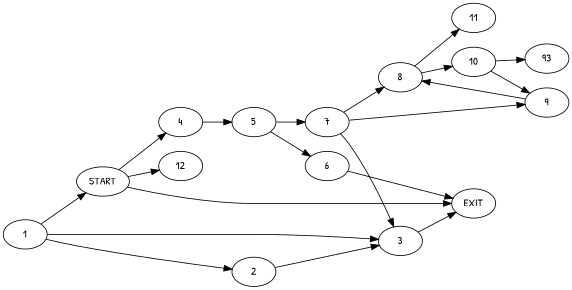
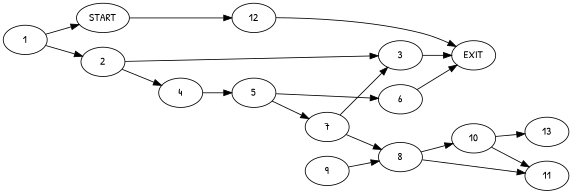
(547, 59) -> (547, 132)
(507, 80) -> (507, 155)
(433, 113) -> none
(139, 154) -> (138, 76)
(285, 203) -> (364, 23)
(209, 234) -> none
